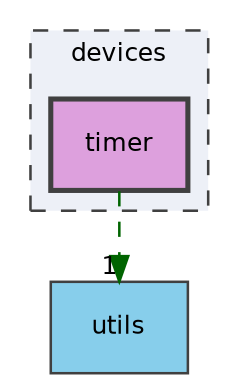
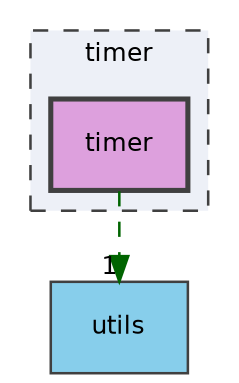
(119, 55) -> (119, 55)
